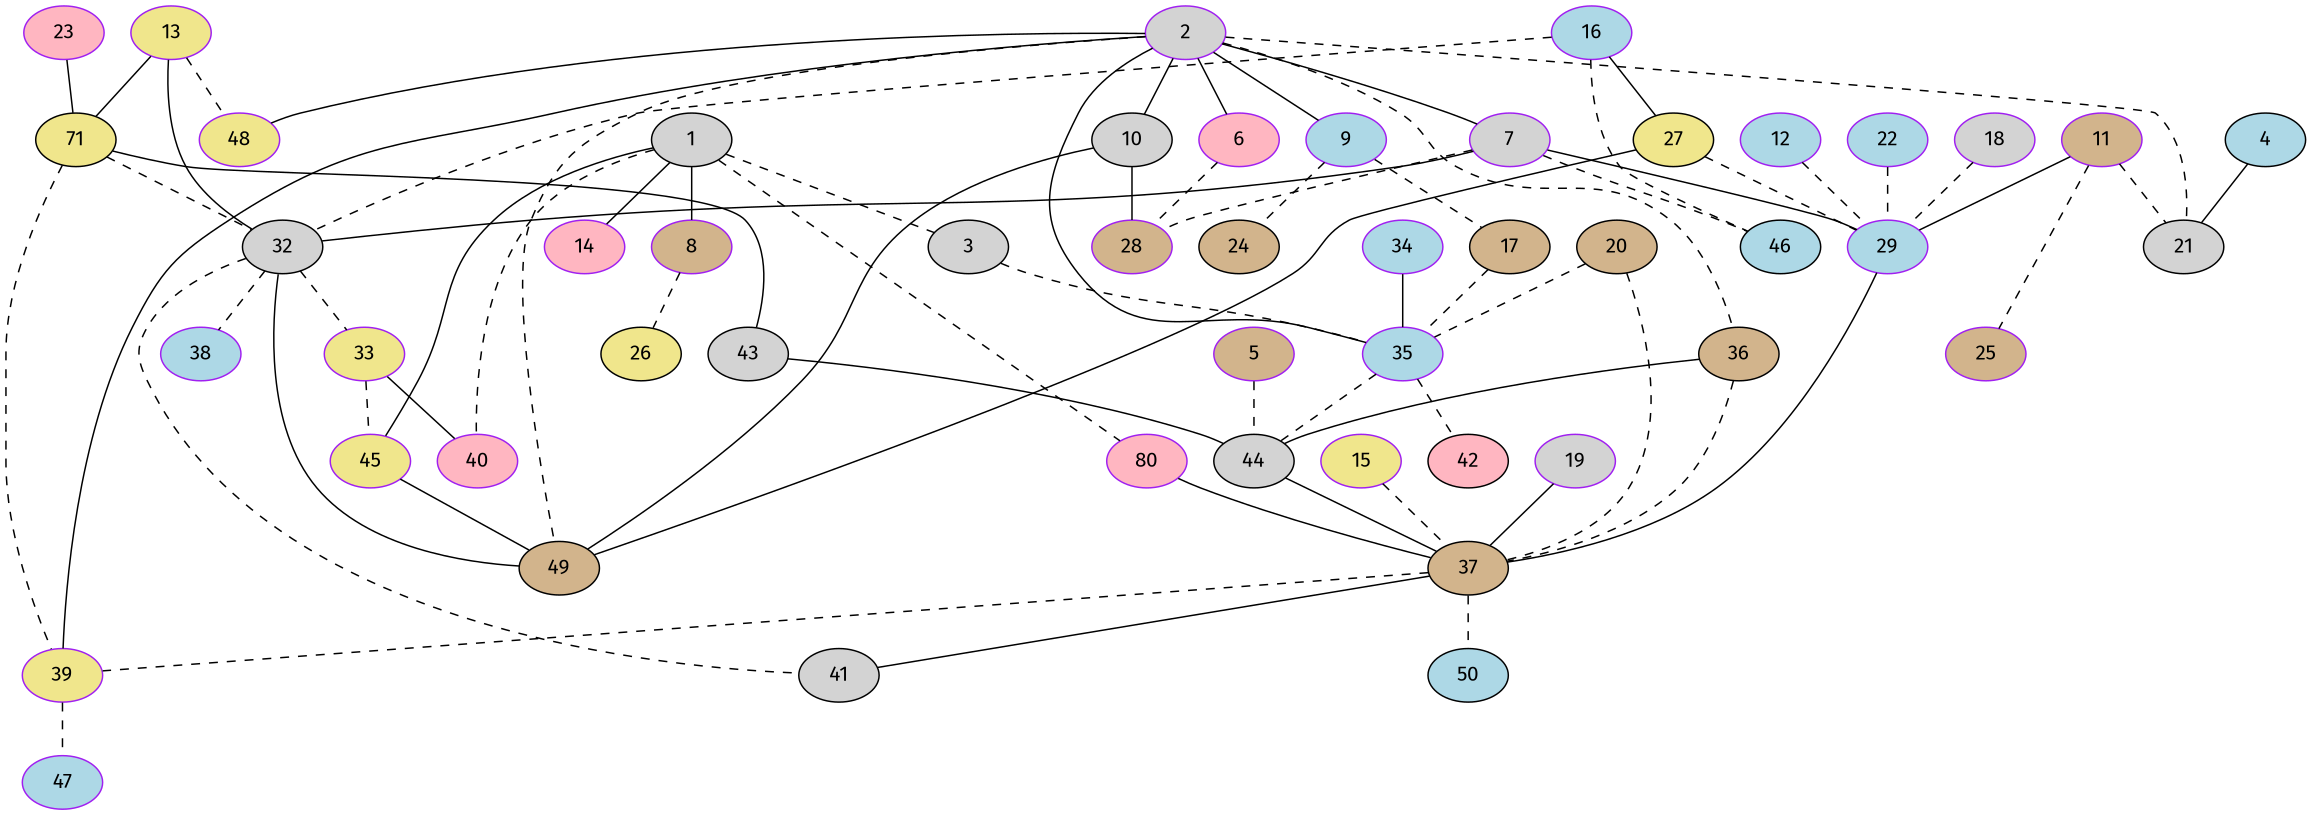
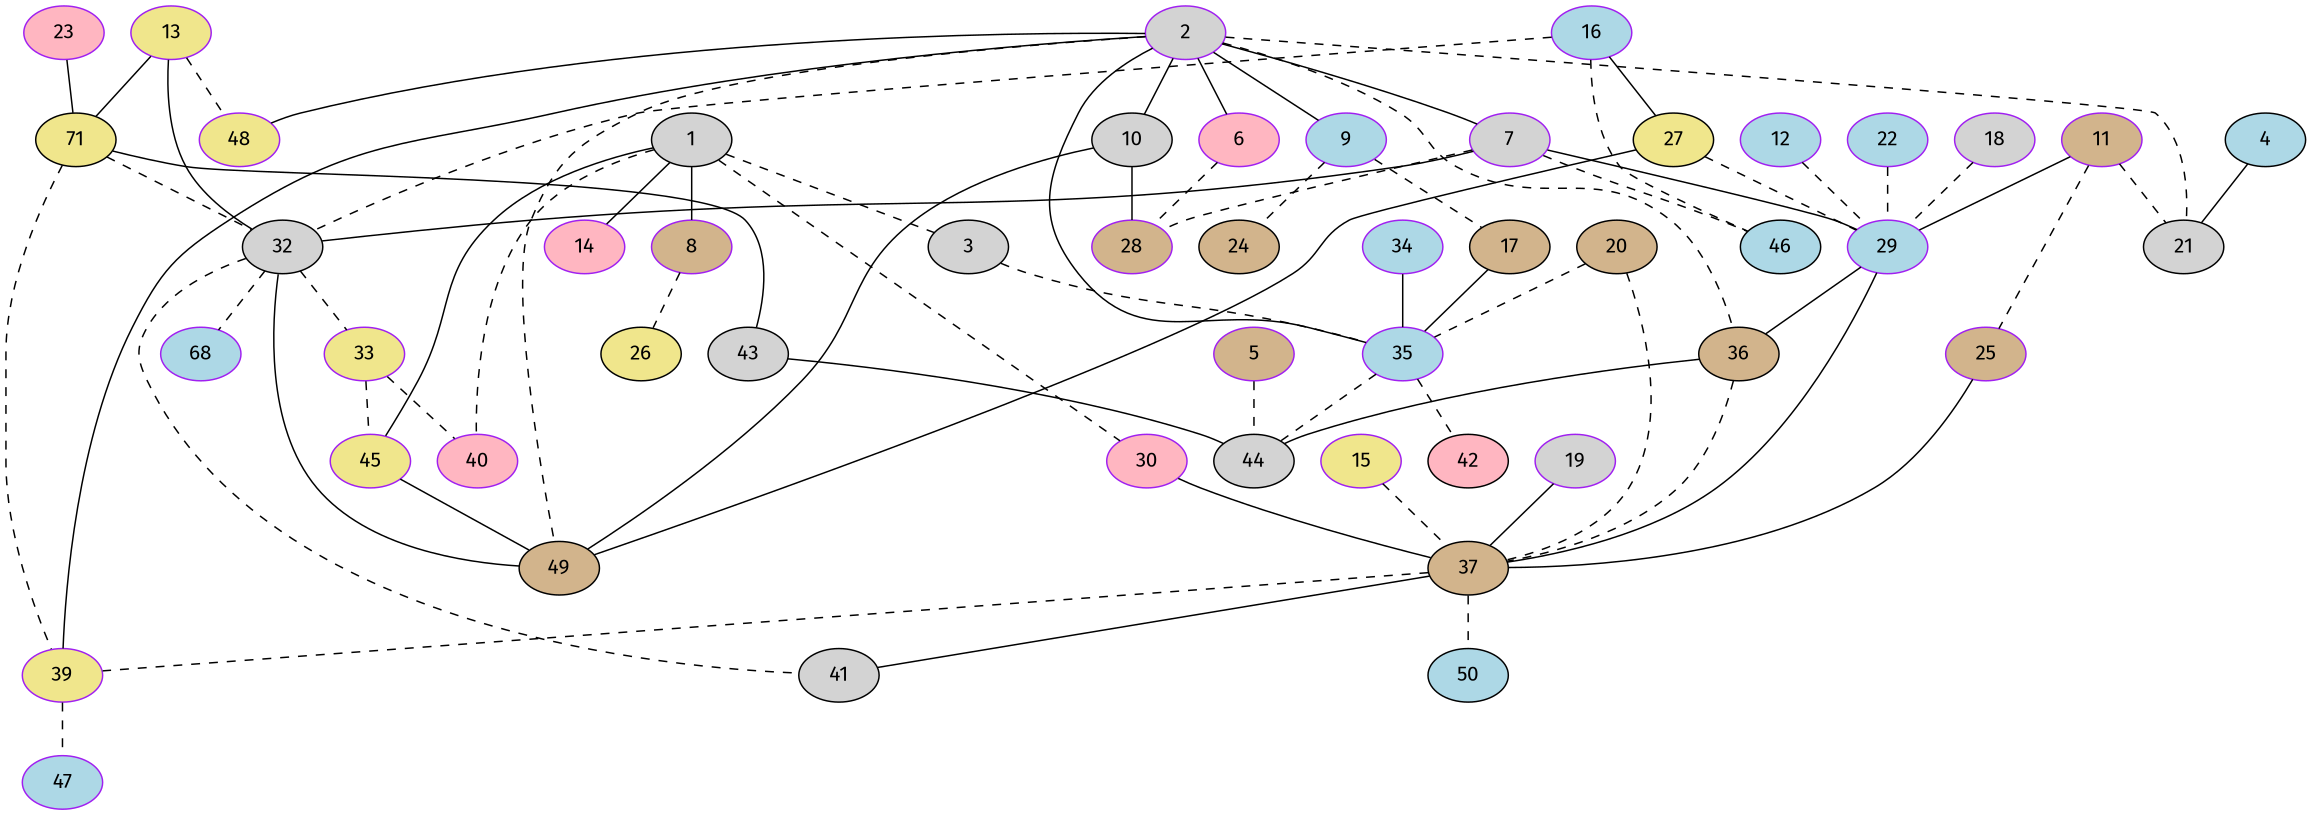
(1456, 300) -> (1456, 300)
none -> (1813, 300)
(201, 354) -> (201, 354)
(421, 408) -> (421, 408)
(1147, 461) -> (1147, 461)
(1361, 515) -> (1768, 532)
